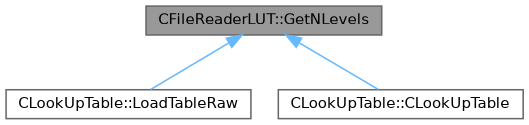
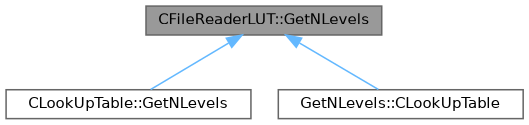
(129, 104) -> (129, 104)
(401, 104) -> (401, 104)
